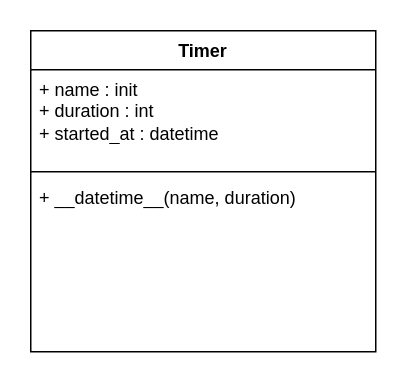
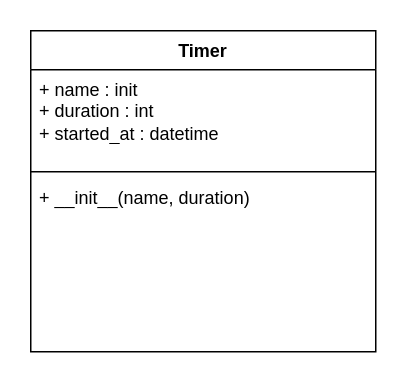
(179, 199) -> (157, 199)
